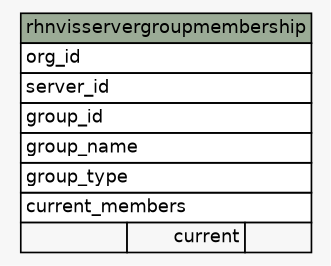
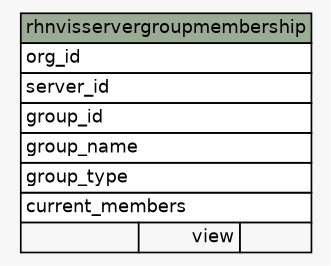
(207, 237) -> (213, 237)
